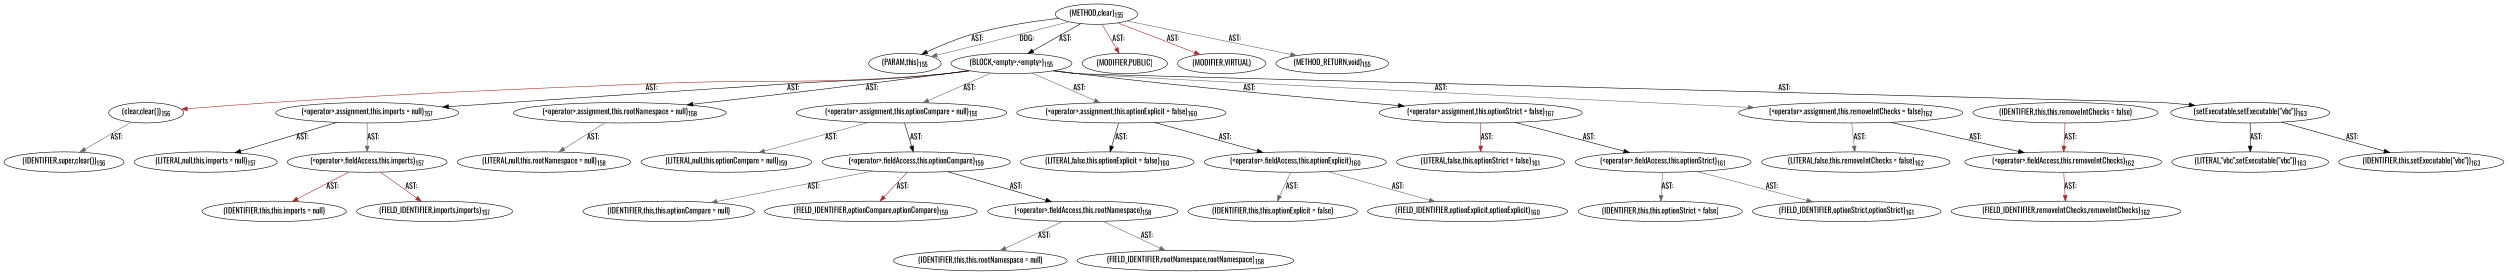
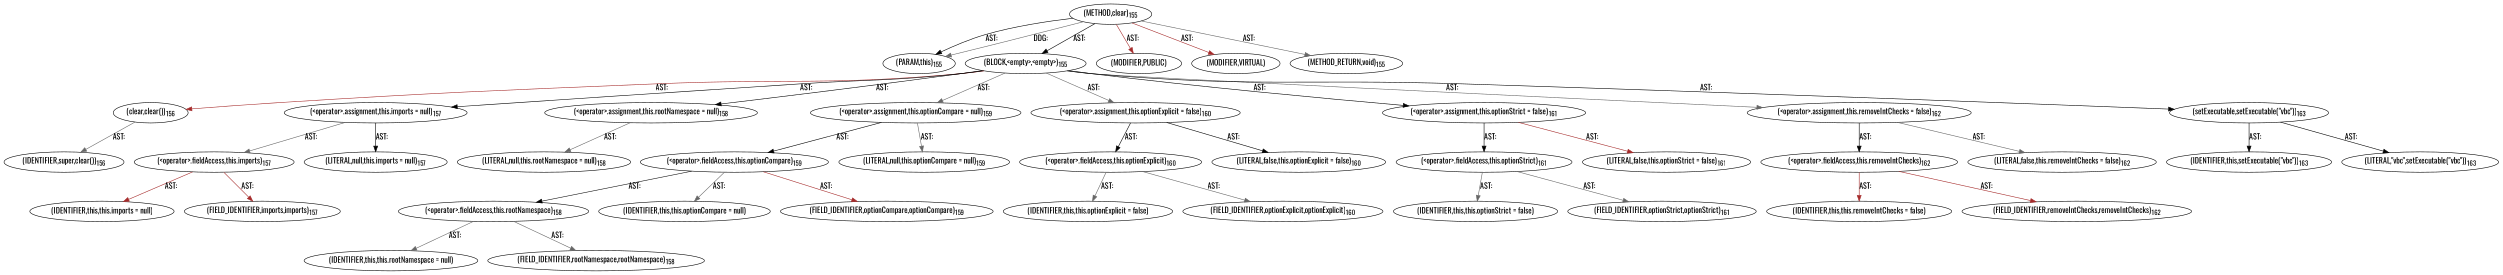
(1550, 112) -> (1553, 112)
(2064, 135) -> (1859, 184)
